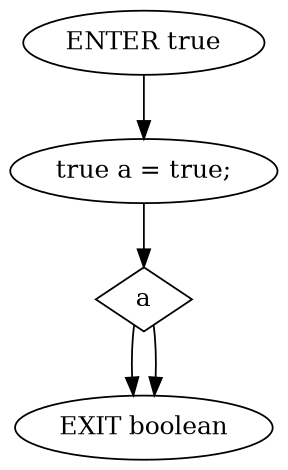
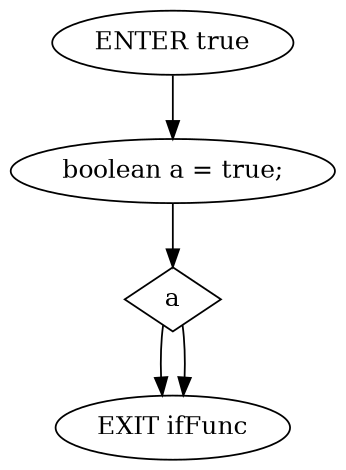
(144, 171) -> (173, 171)
(144, 428) -> (173, 428)
